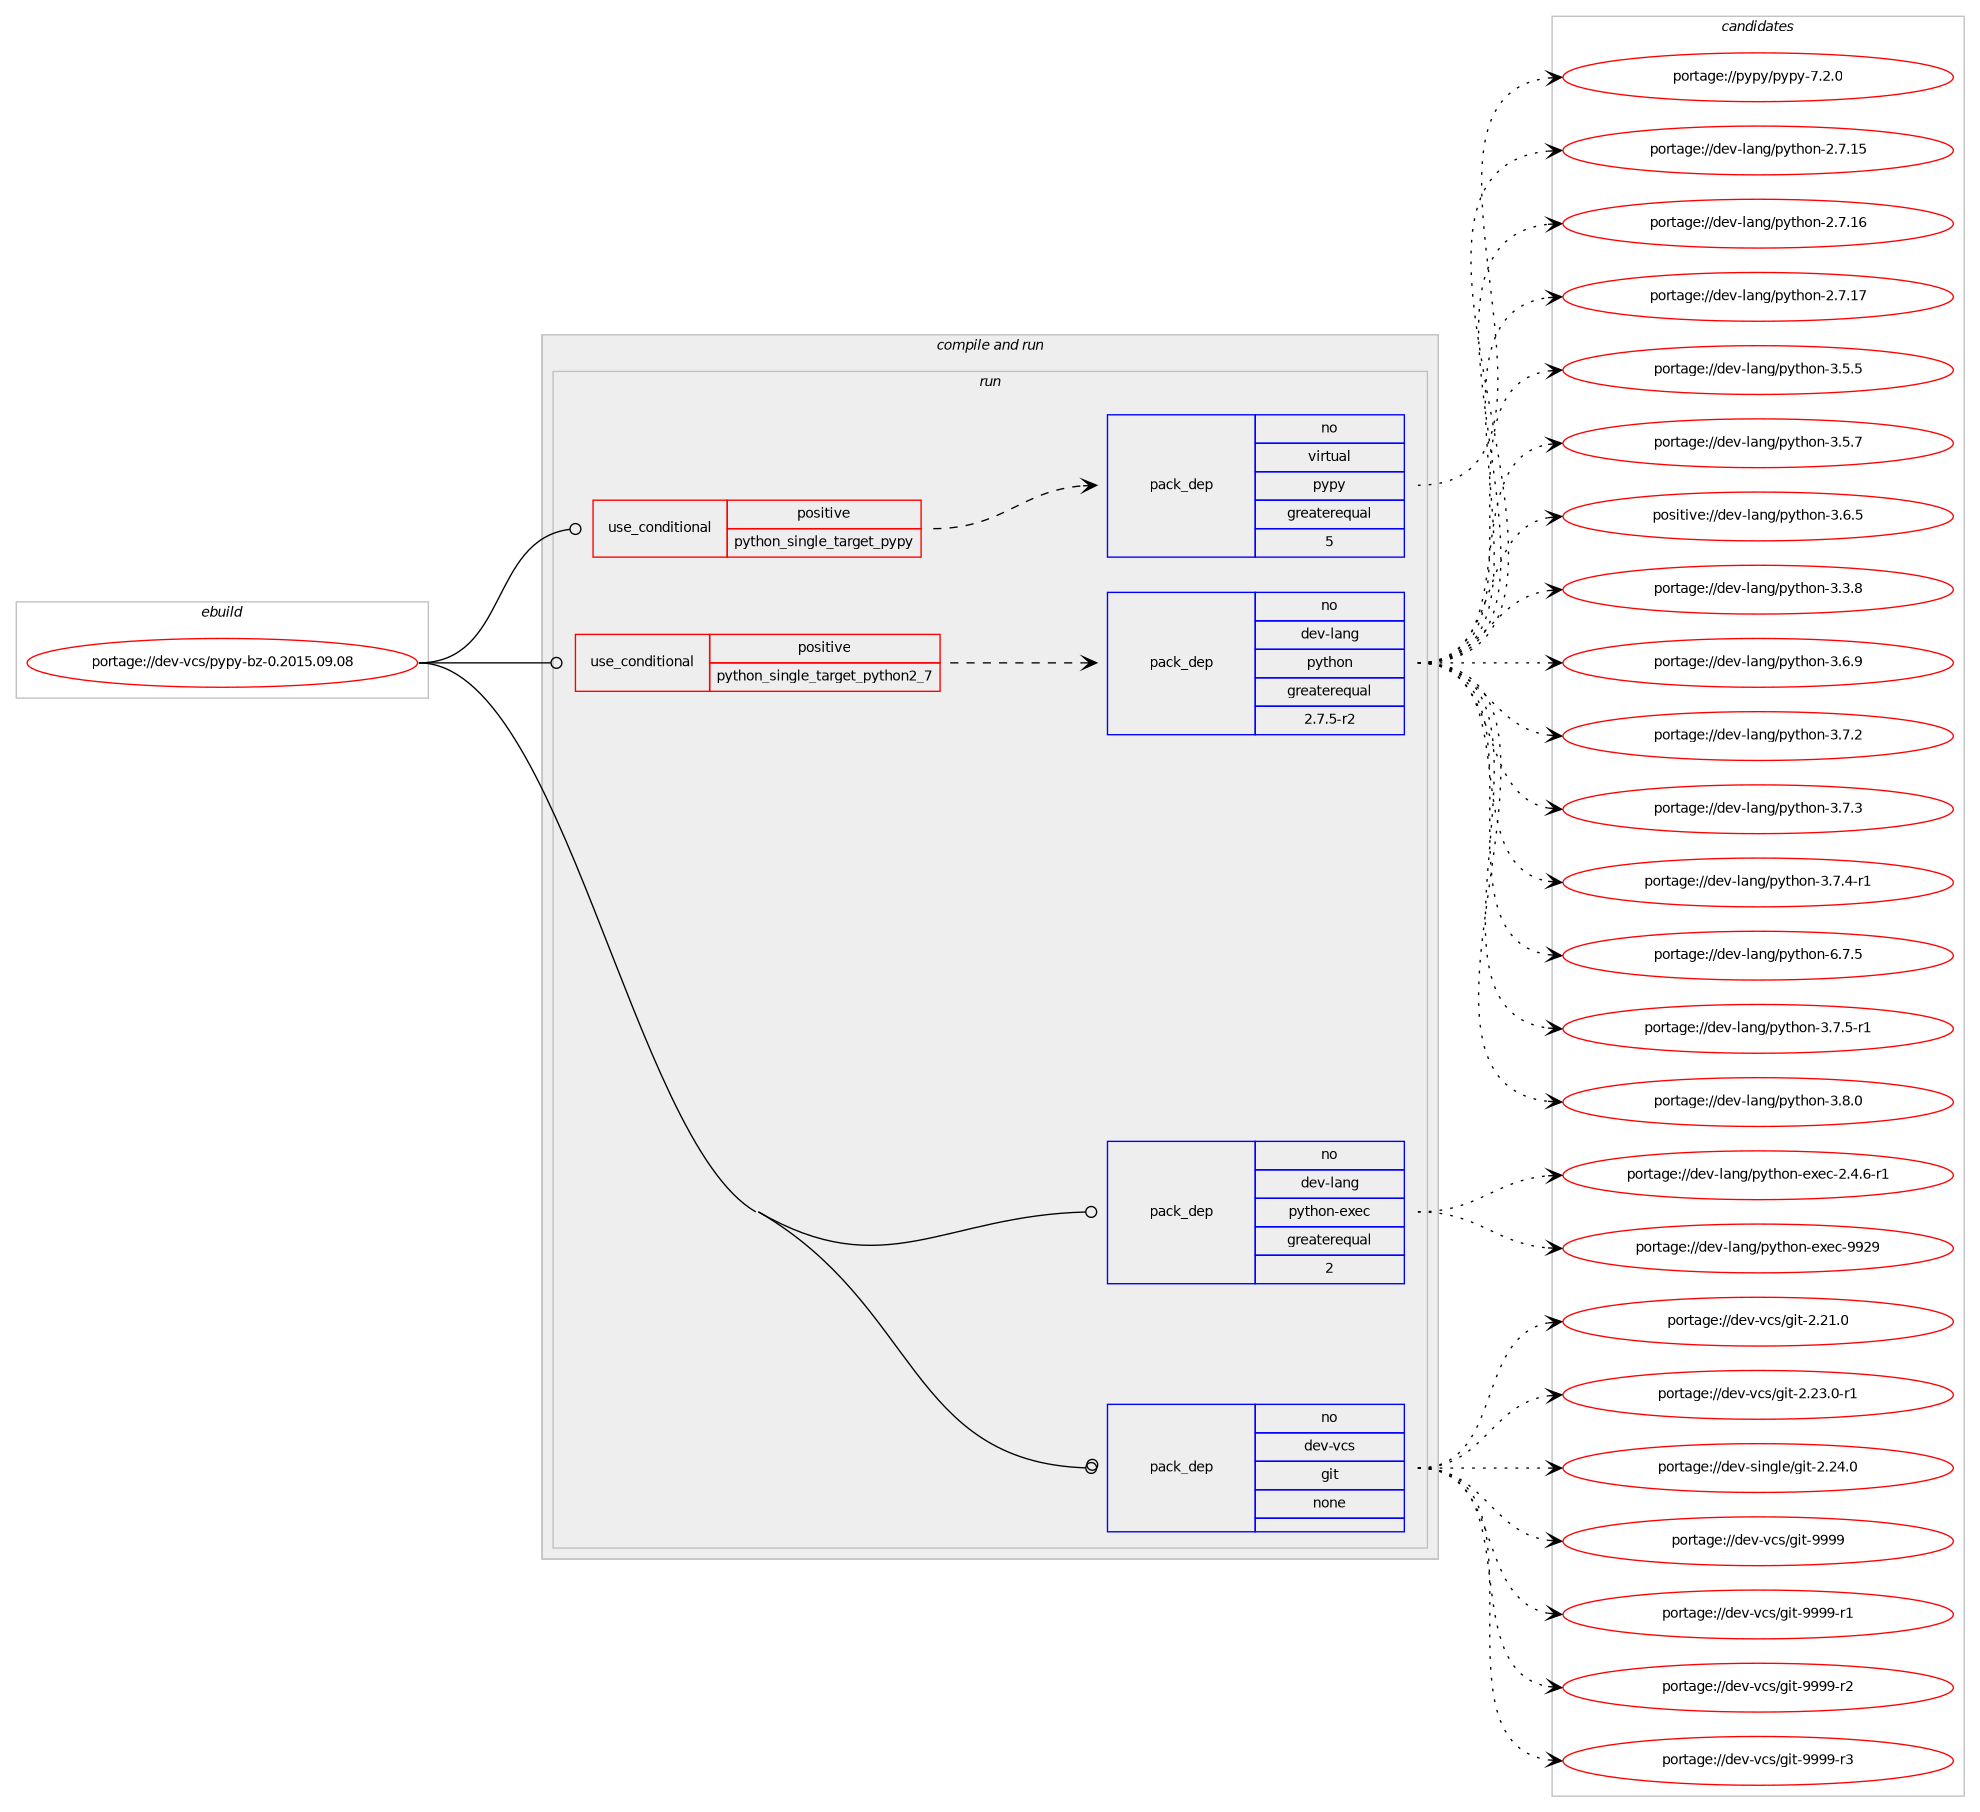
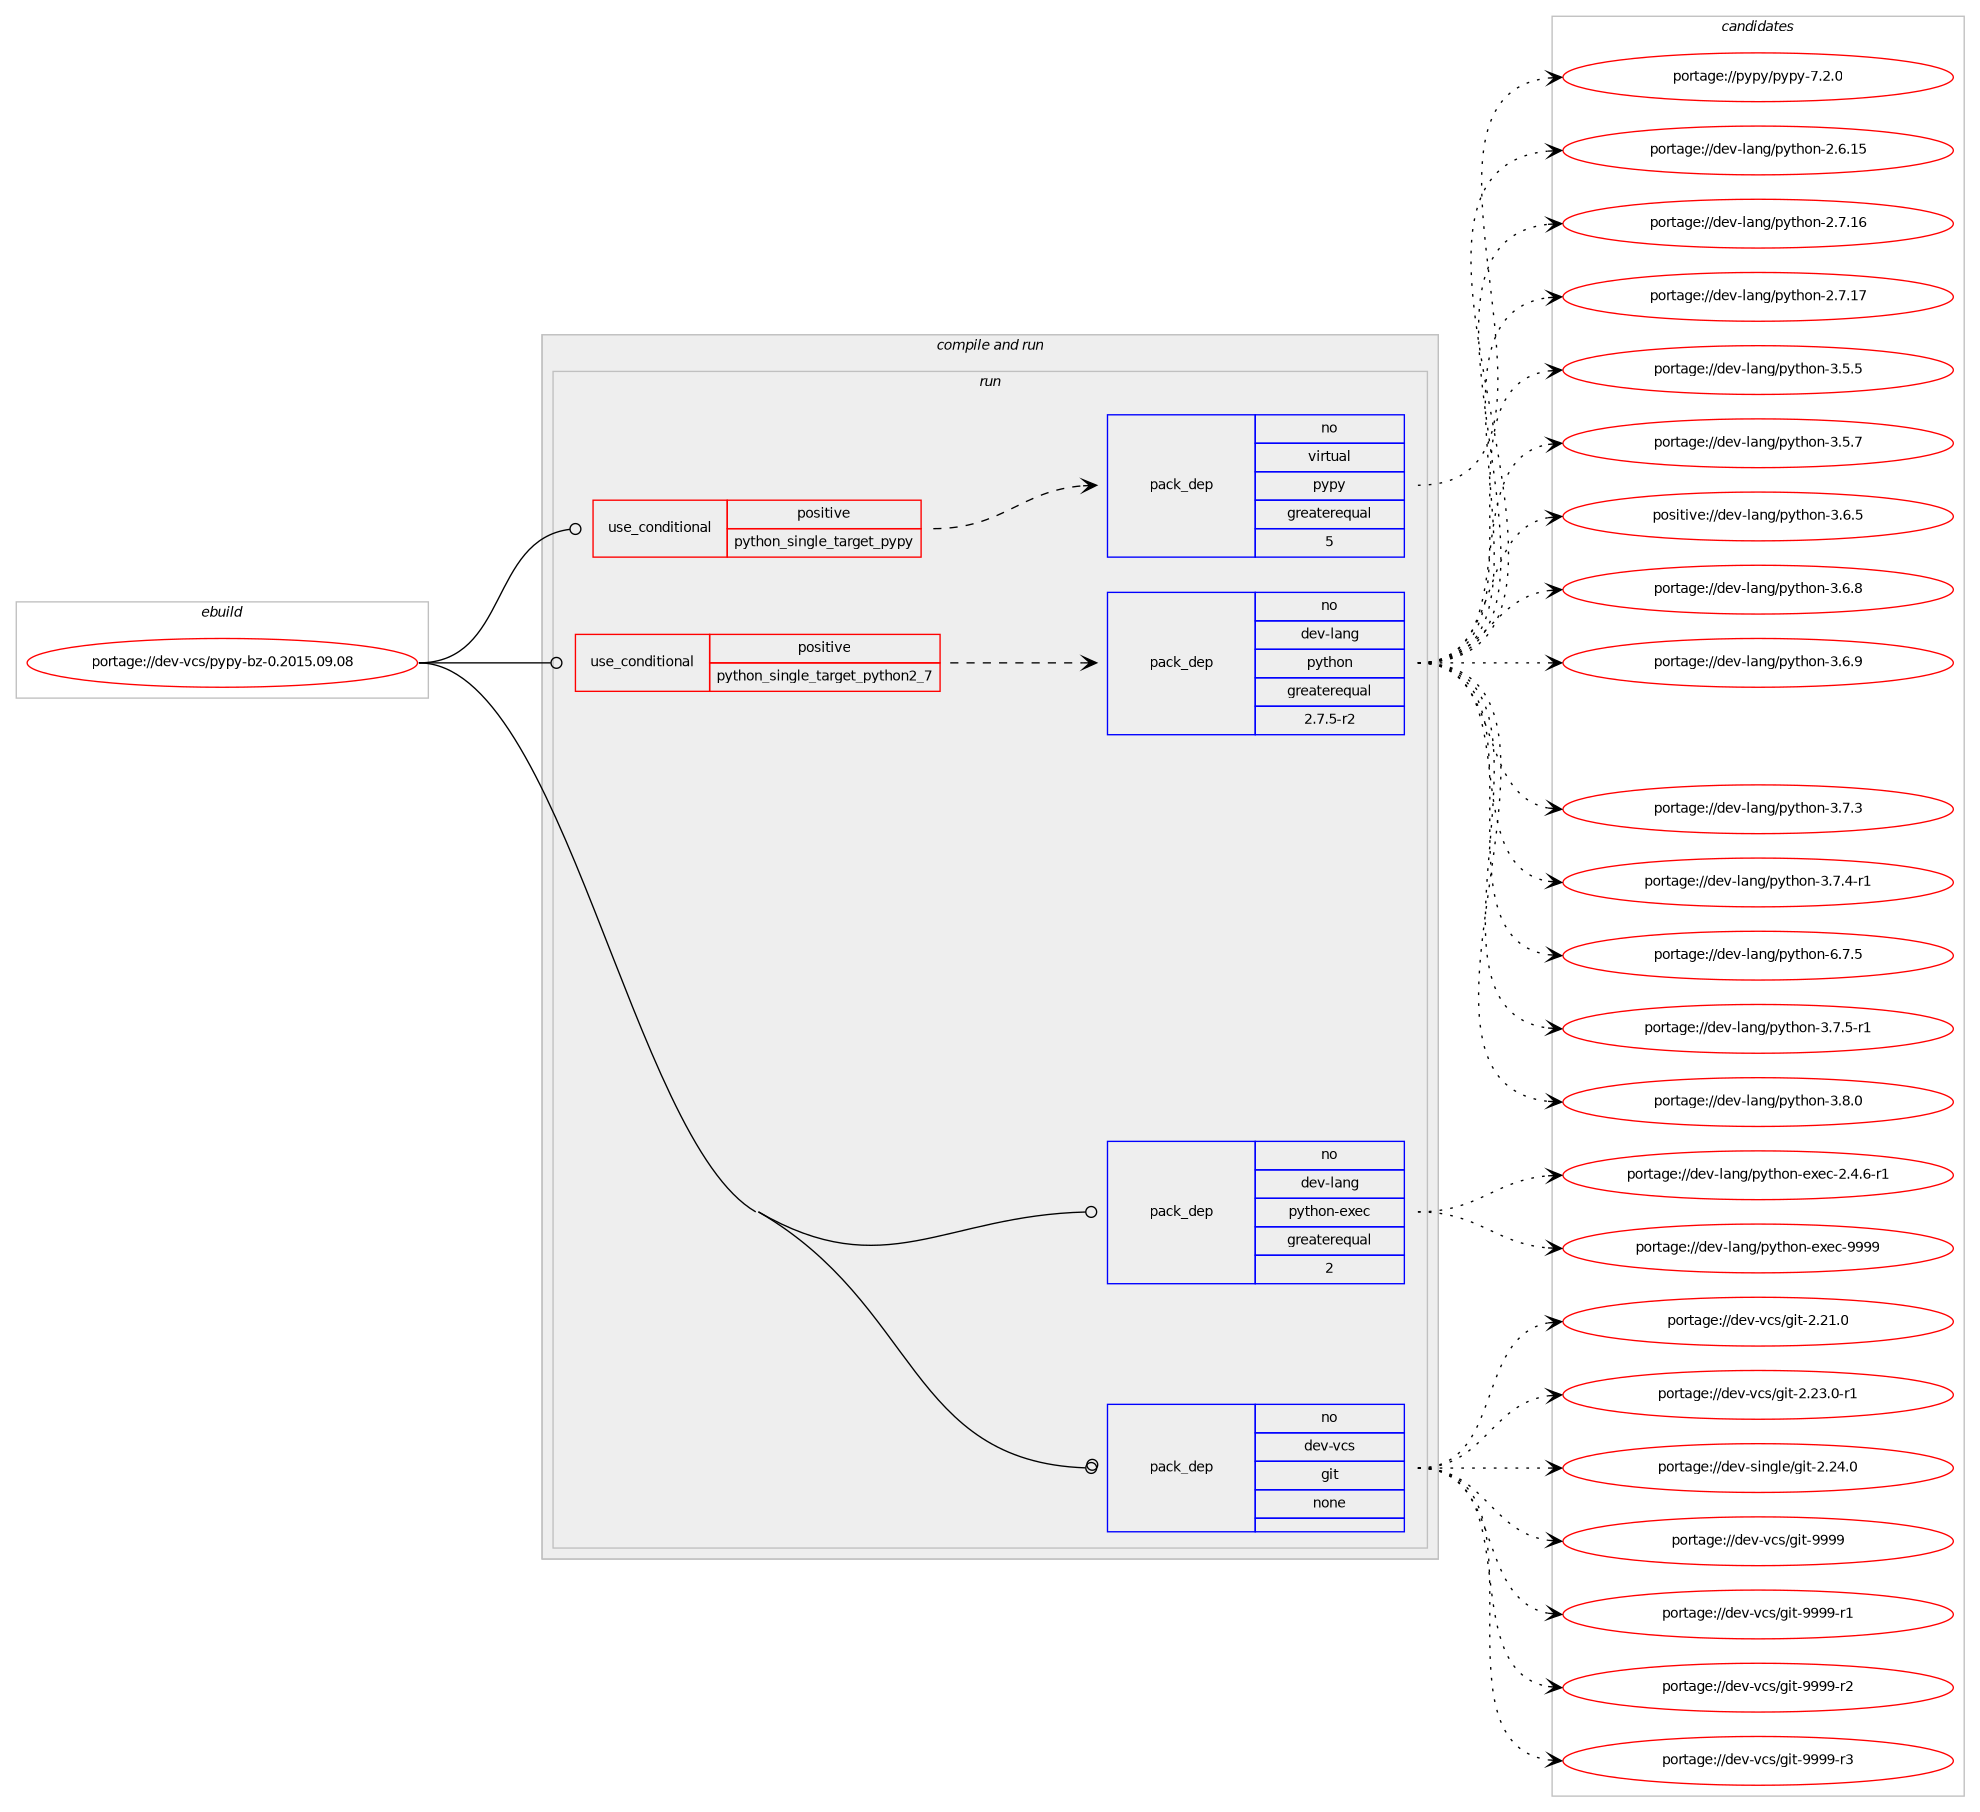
(1758, 150) -> (1758, 150)
(1758, 590) -> (1758, 590)
(1758, 736) -> none
(1758, 1248) -> (1758, 1248)
